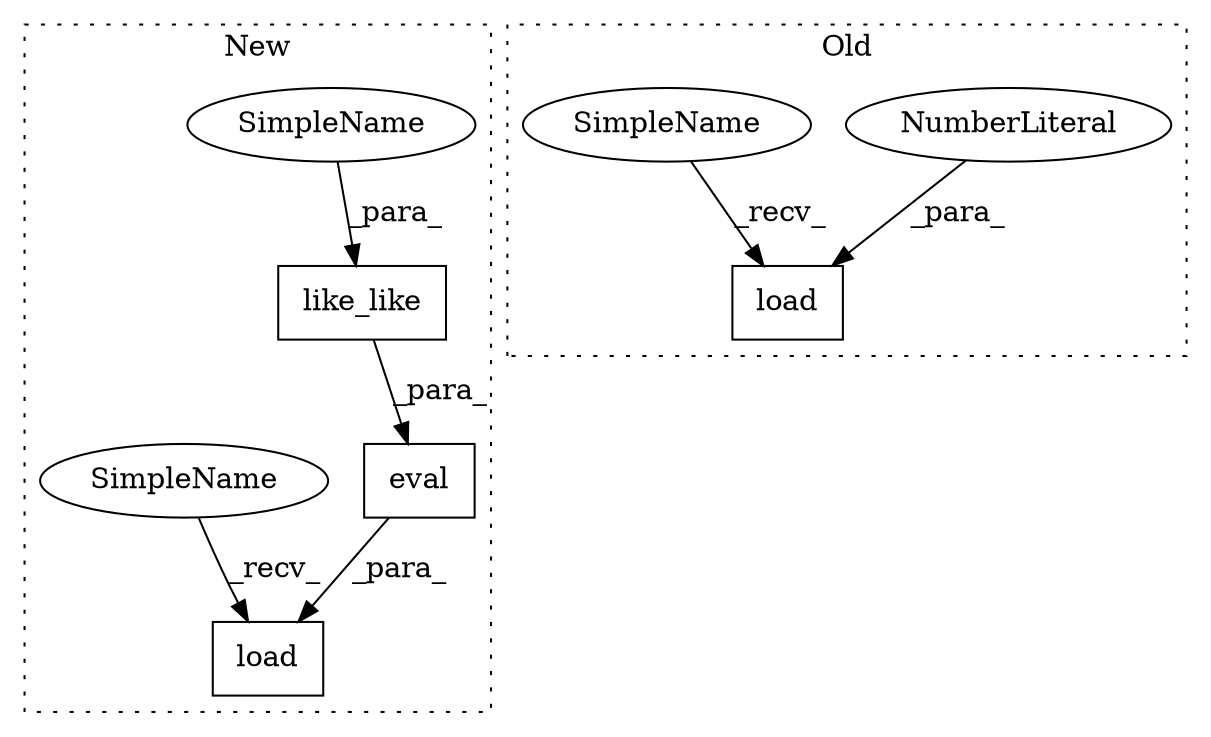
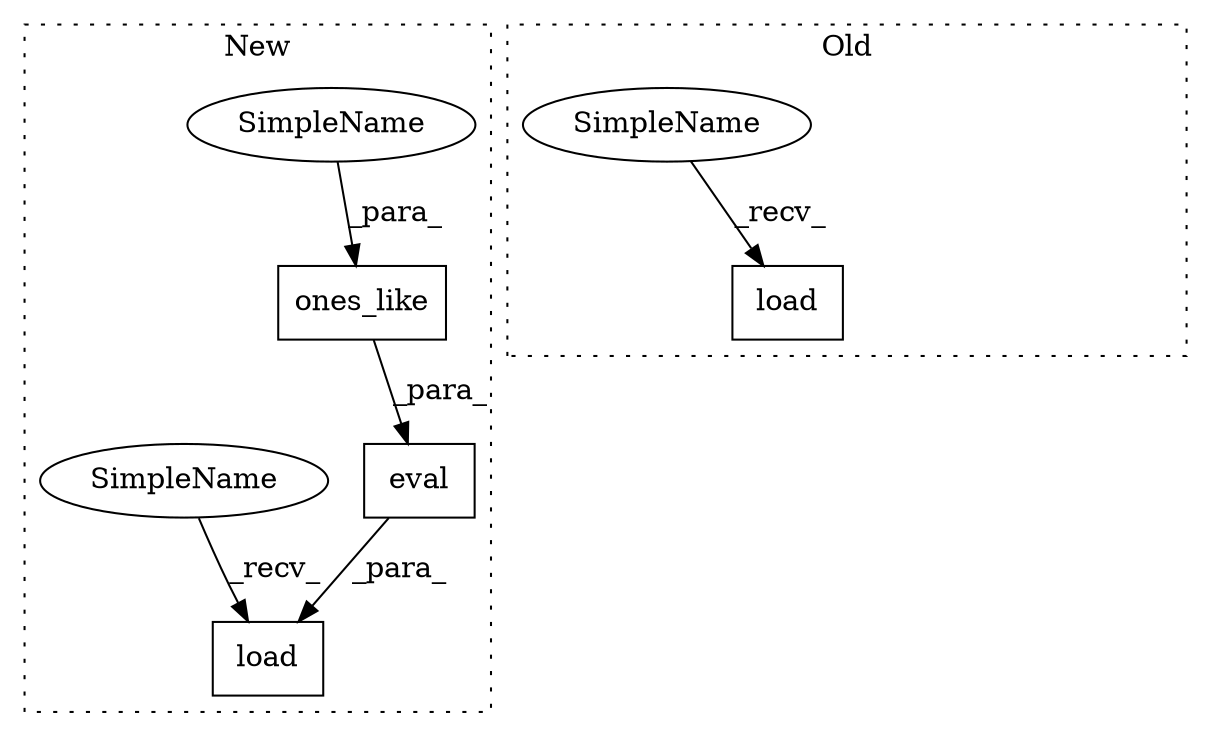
(1009, 125) -> none
(362, 303) -> (362, 303)
